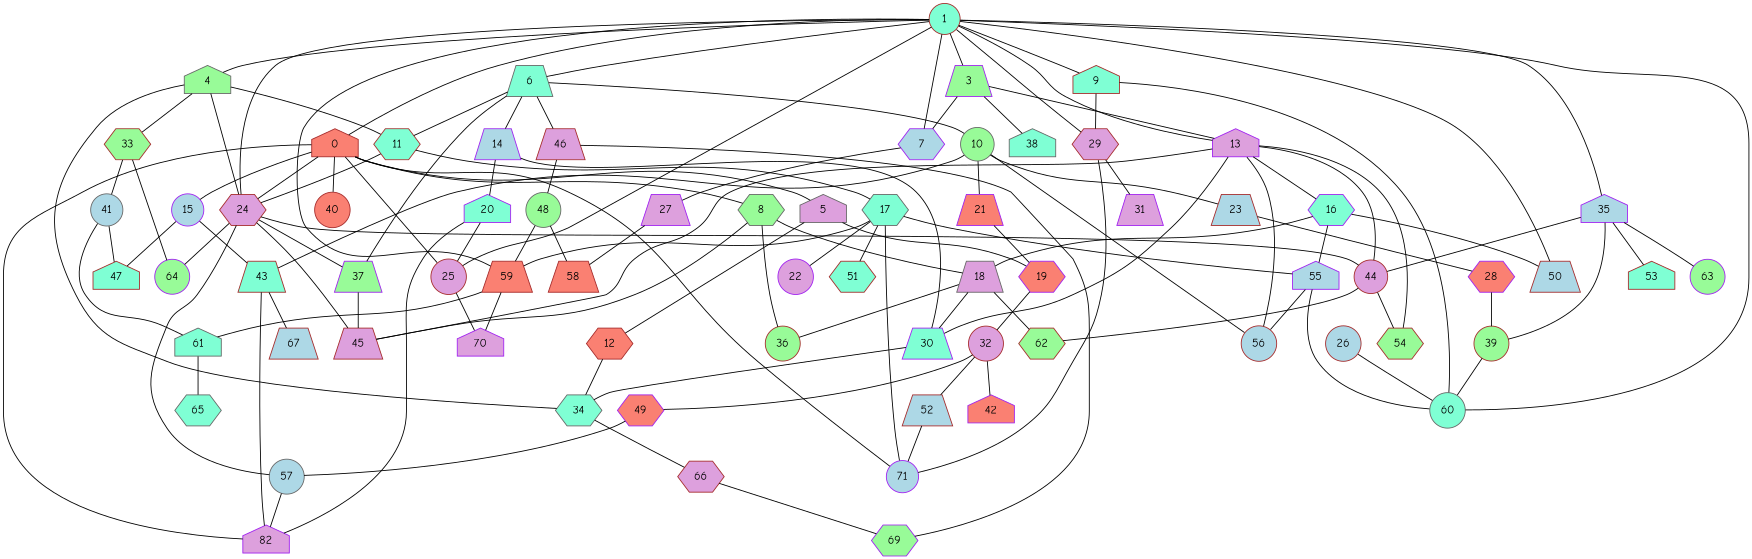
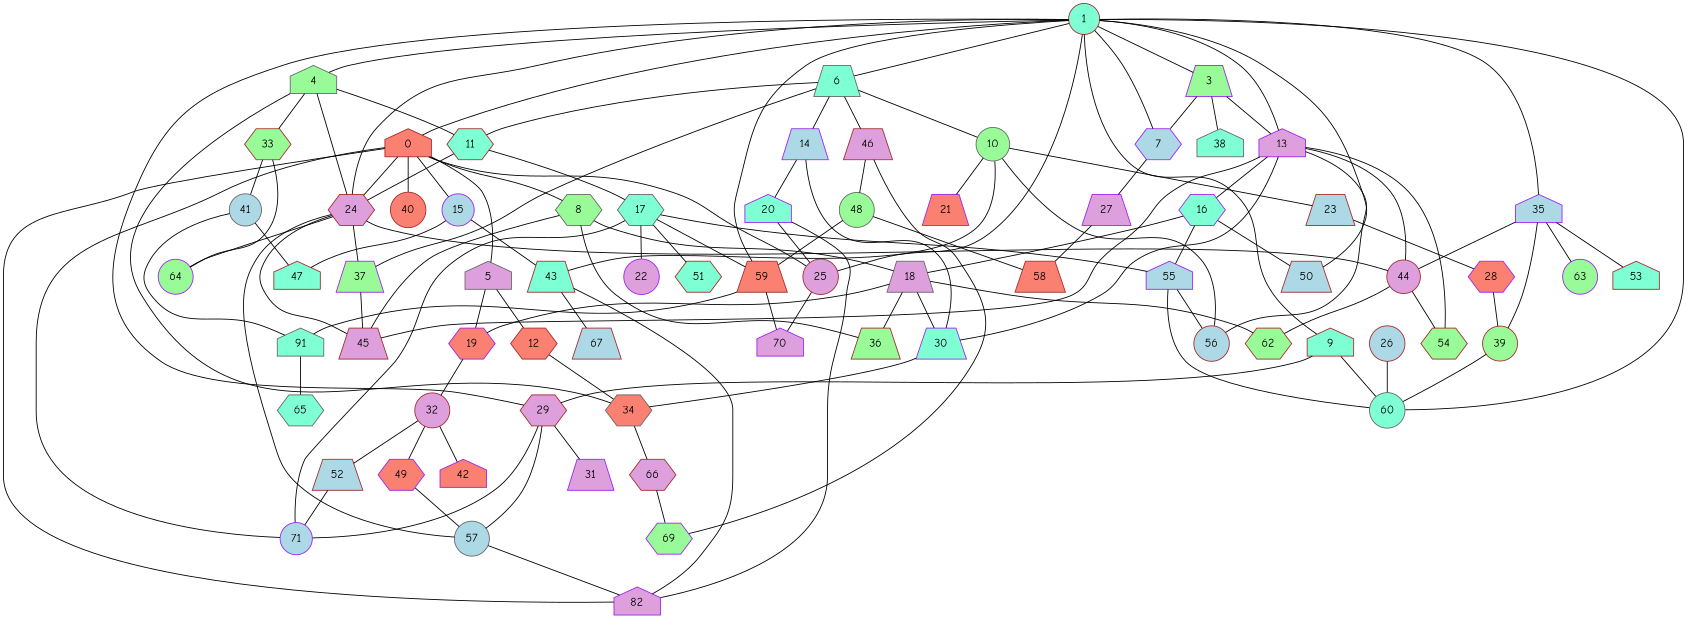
(1012, 245) -> (718, 304)
(198, 344) -> (301, 344)
(783, 344) -> (876, 344)
(579, 410) -> (629, 410)
none -> (526, 484)
